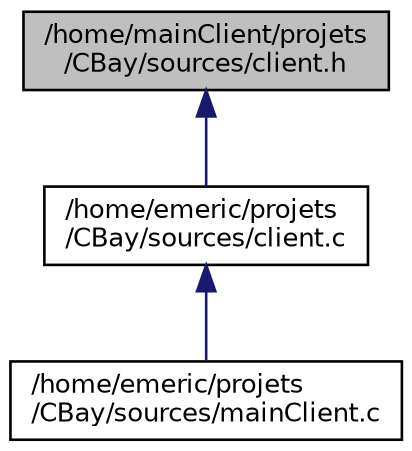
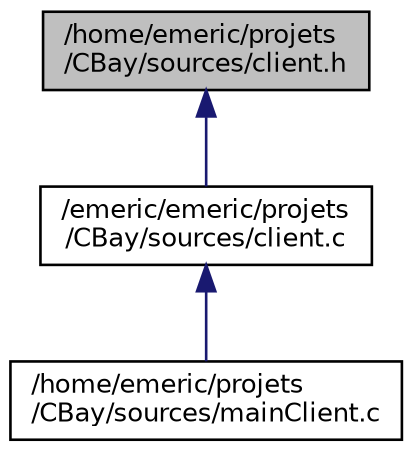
(206, 51) -> (206, 51)
(206, 226) -> (206, 226)
